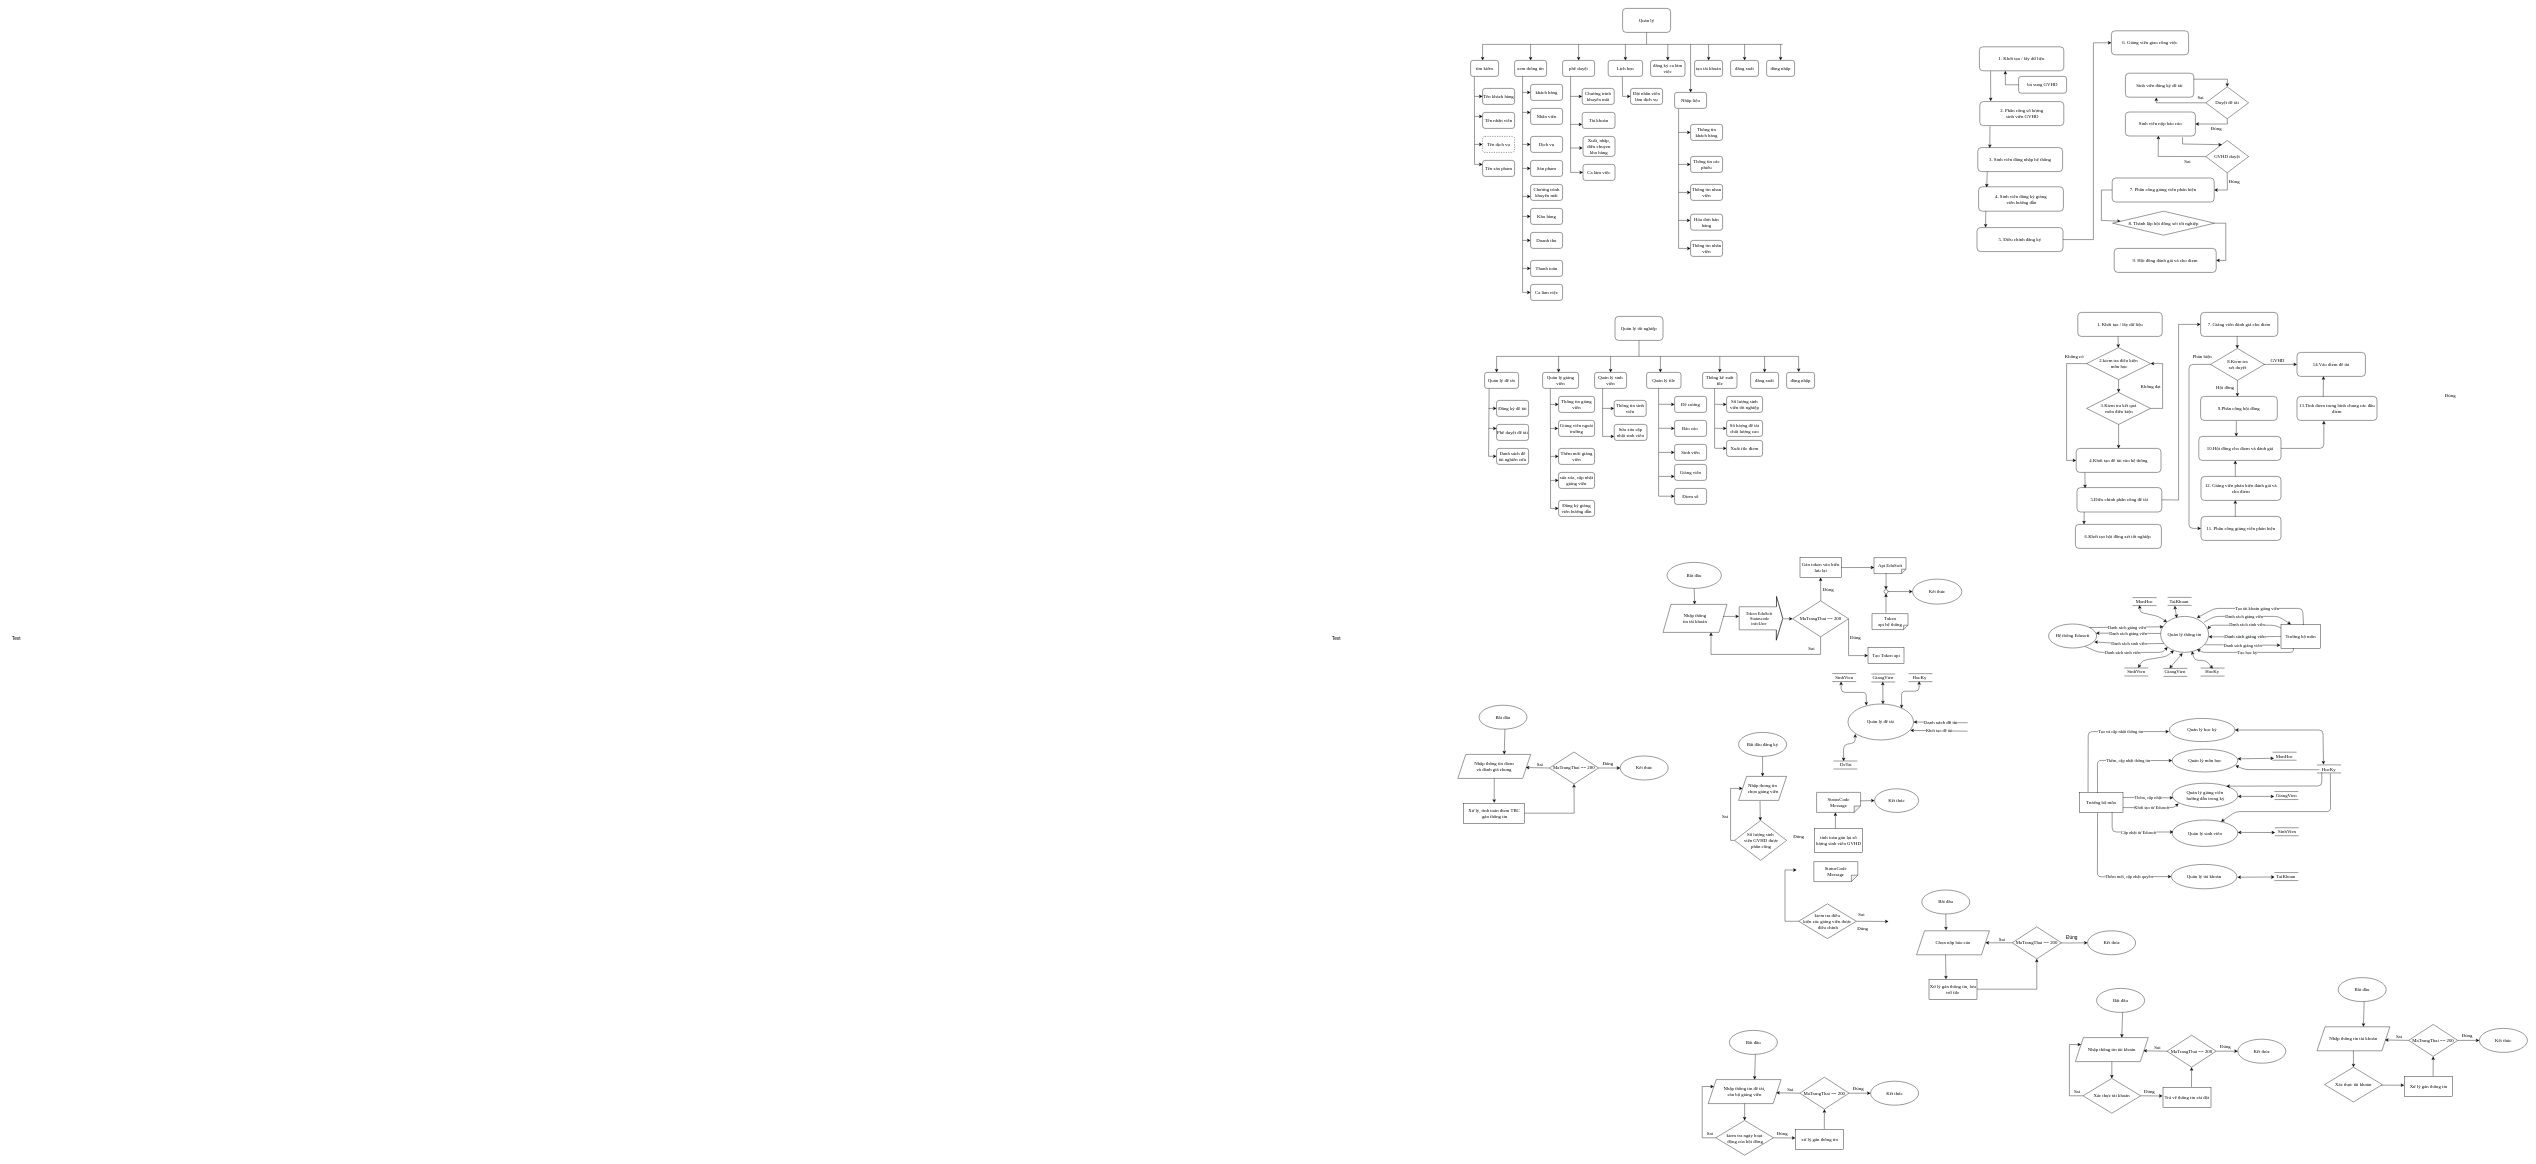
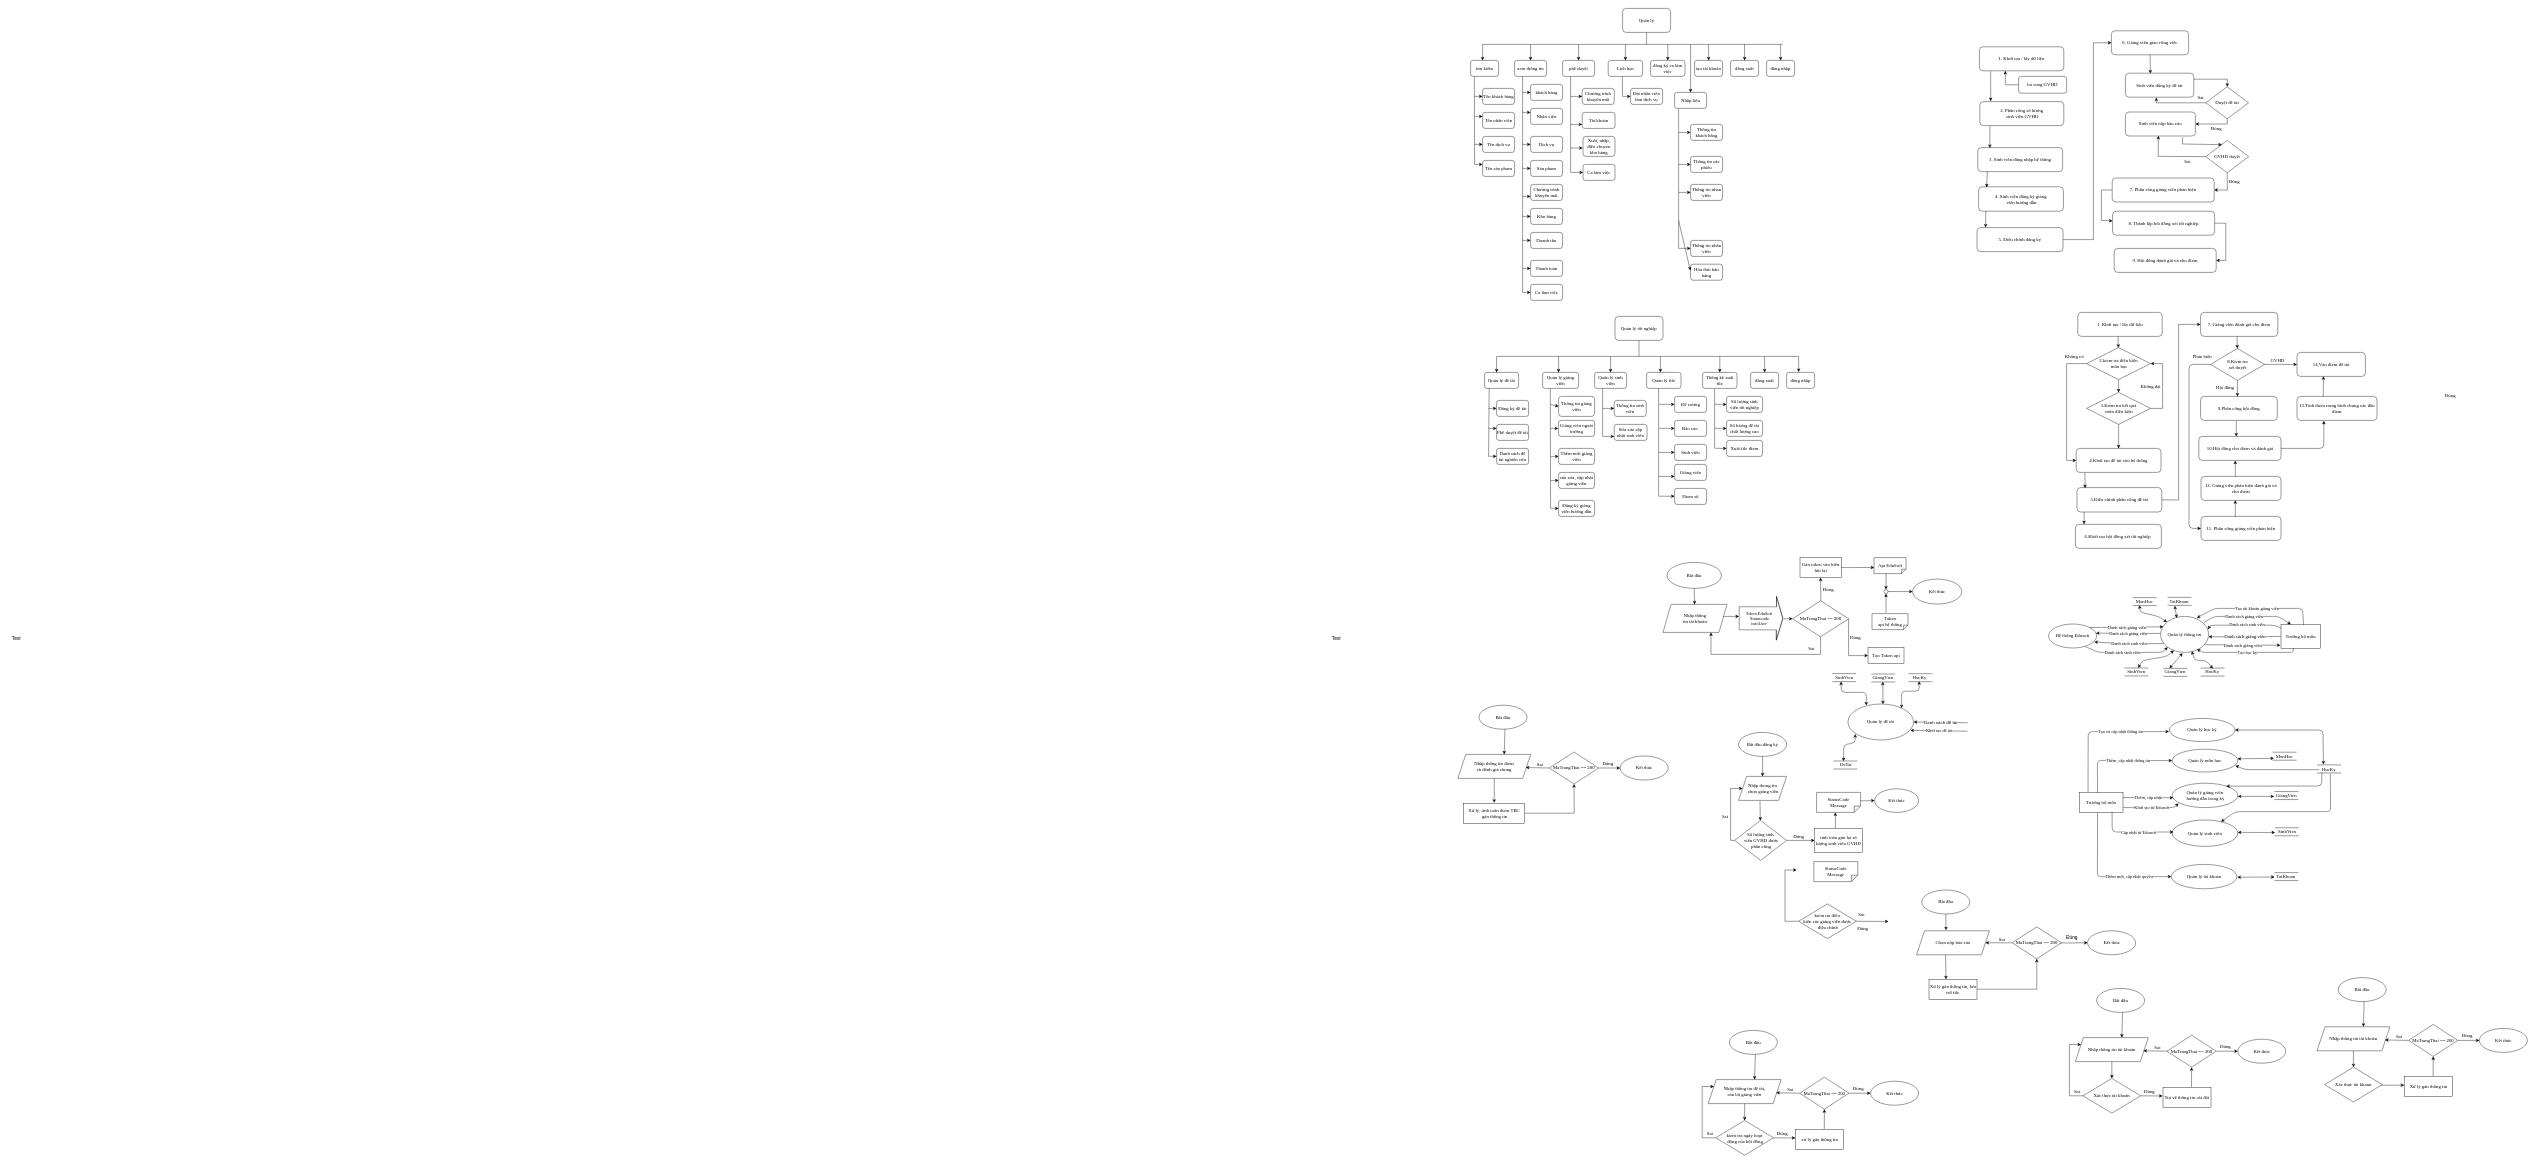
none -> (2150, 69)
(1499, 144) -> (1499, 144)
(1707, 222) -> (1707, 272)
(2164, 223) -> (2164, 223)
(1577, 404) -> (1577, 406)
none -> (1810, 840)
